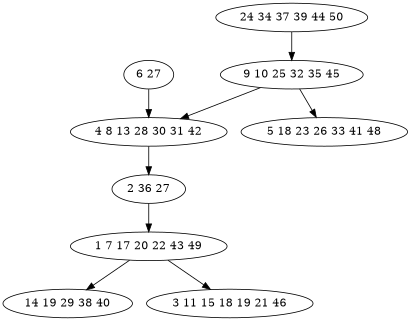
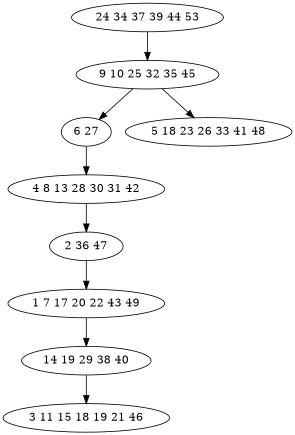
(292, 17) -> (147, 17)
(224, 102) -> (119, 101)
(149, 189) -> (86, 246)
(186, 273) -> (86, 385)
